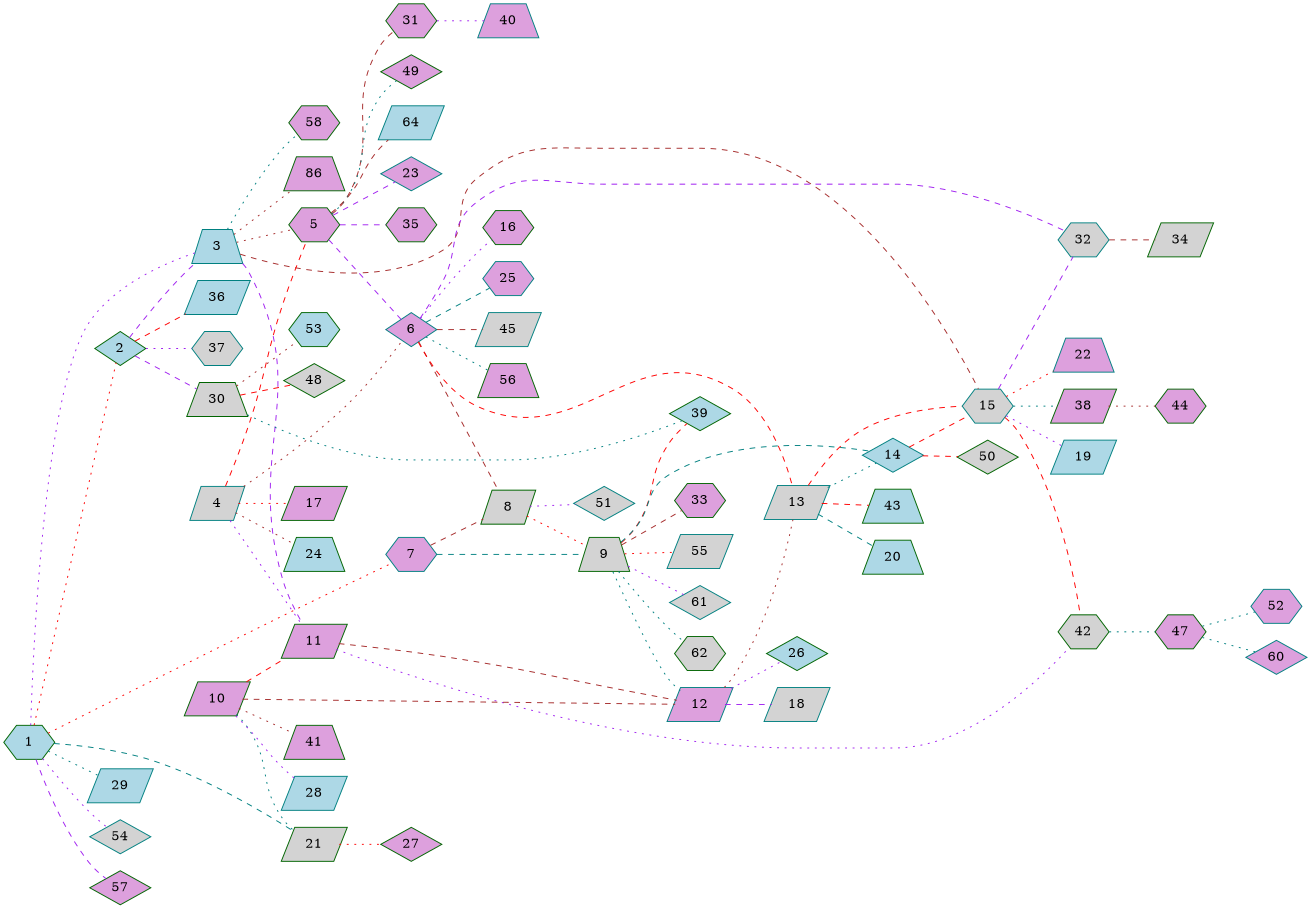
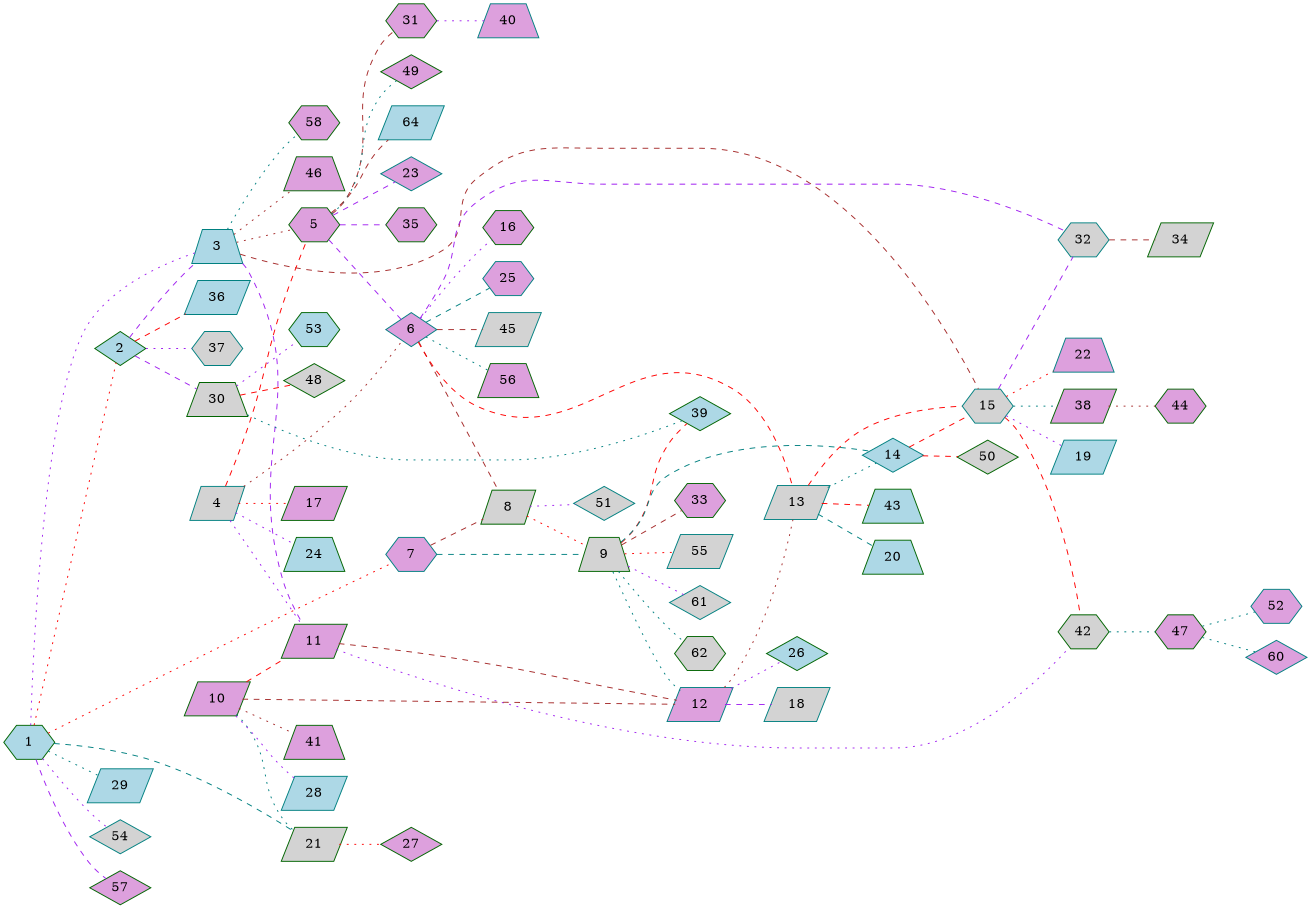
(314, 174) -> (314, 174)
(258, 370) -> (258, 370)
(265, 528) -> (265, 528)
